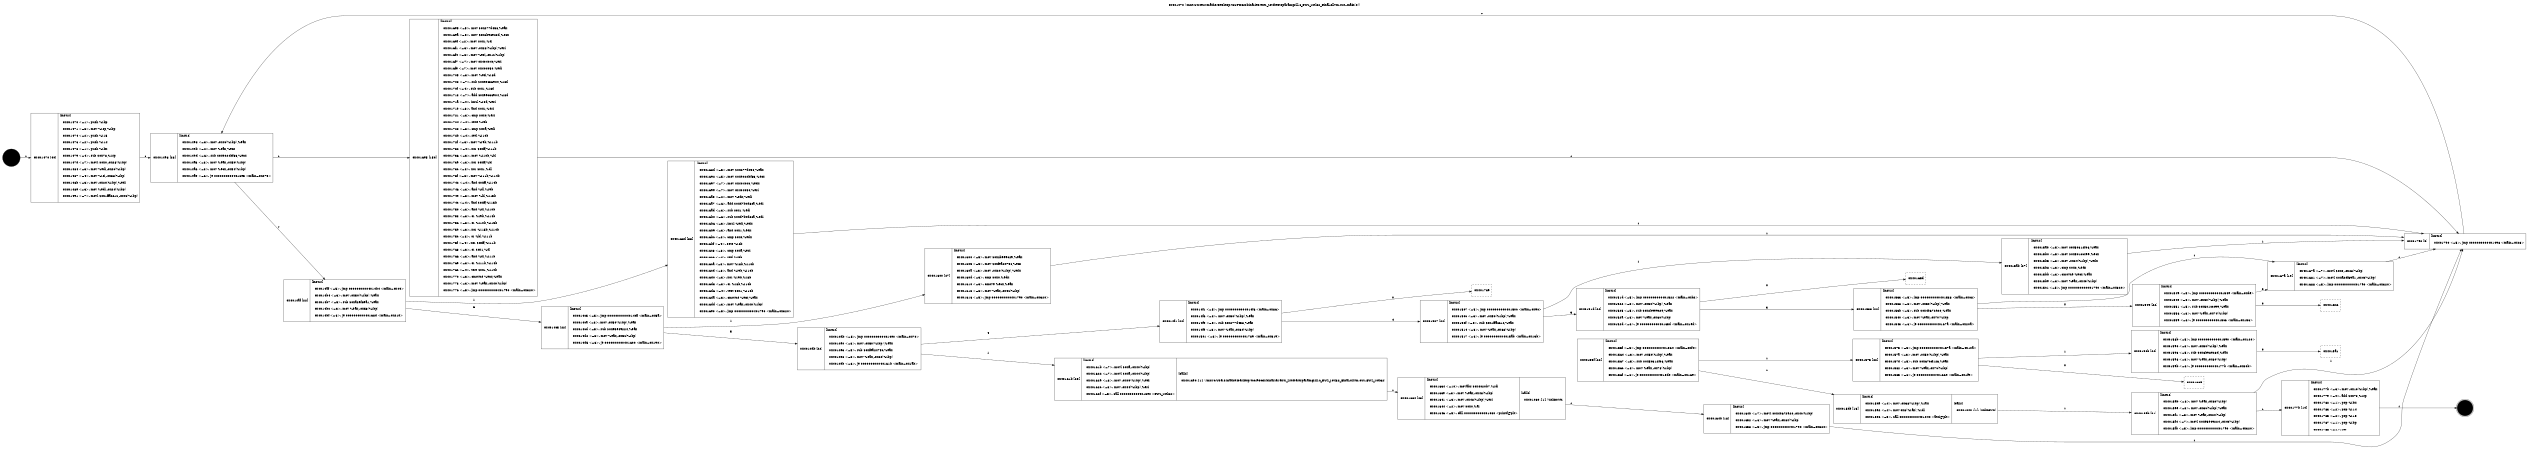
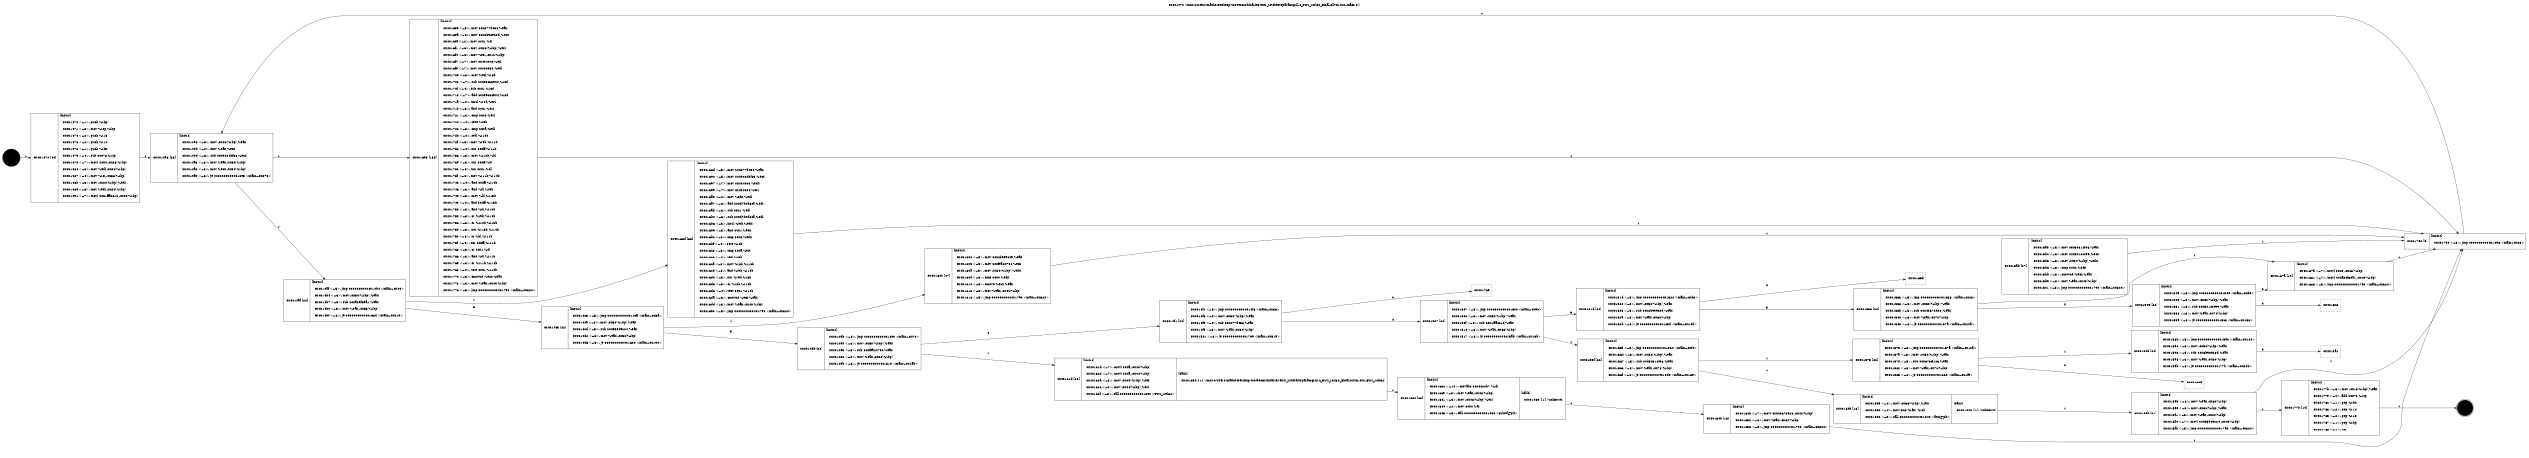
(1766, 260) -> (1559, 341)
